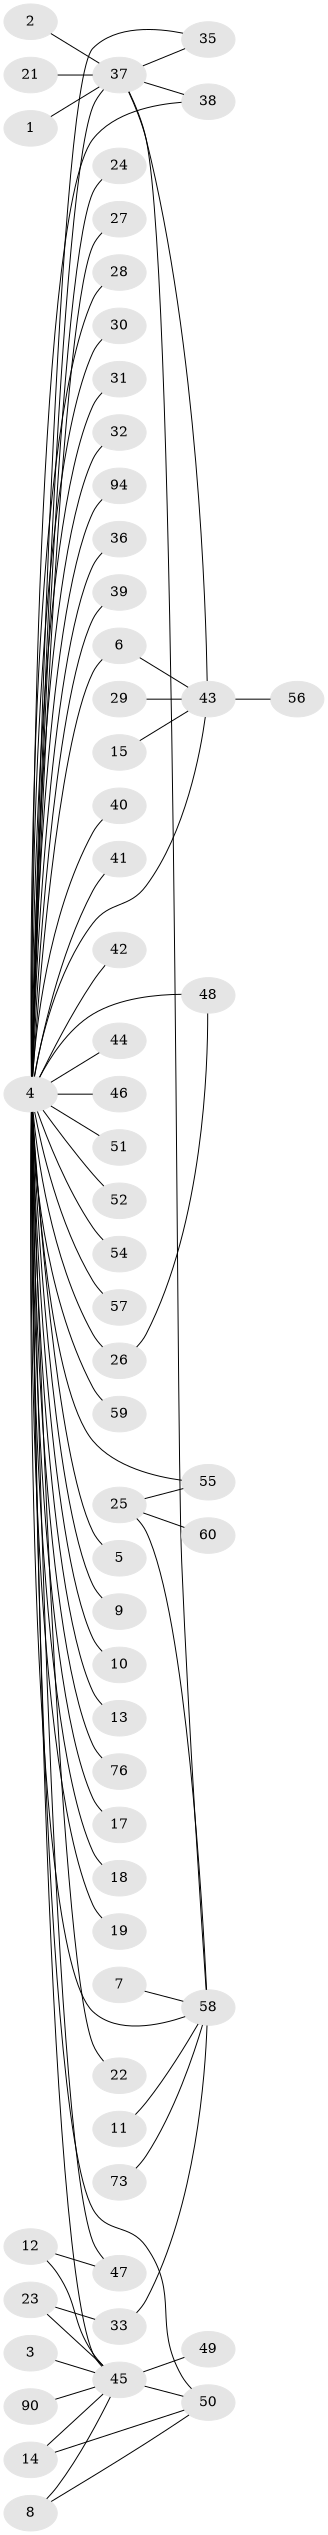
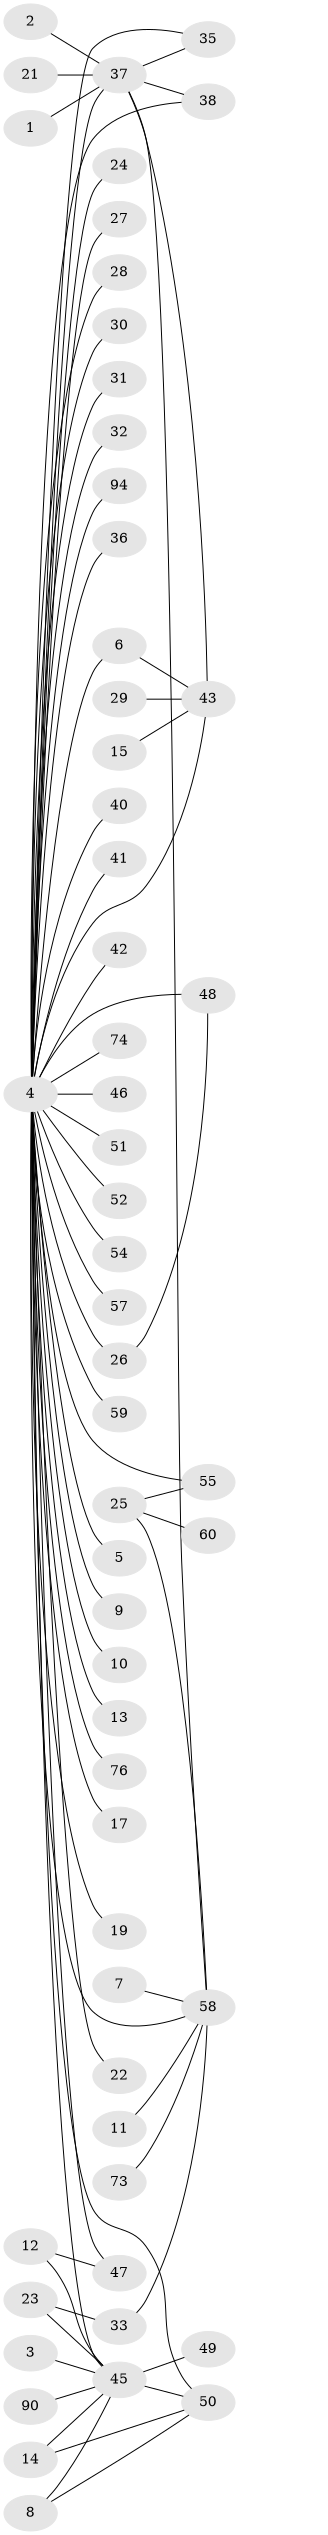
(119, 592) -> none
(297, 699) -> none
(119, 1041) -> (119, 1041)
(119, 1878) -> none
